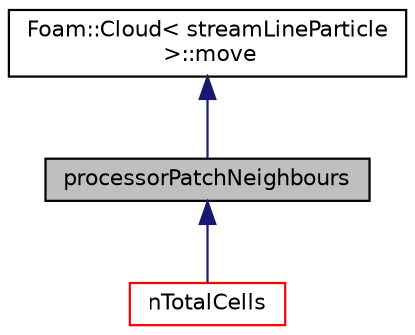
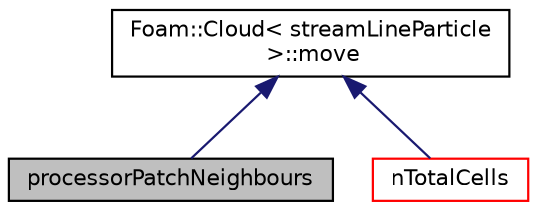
(208, 254) -> (395, 125)
